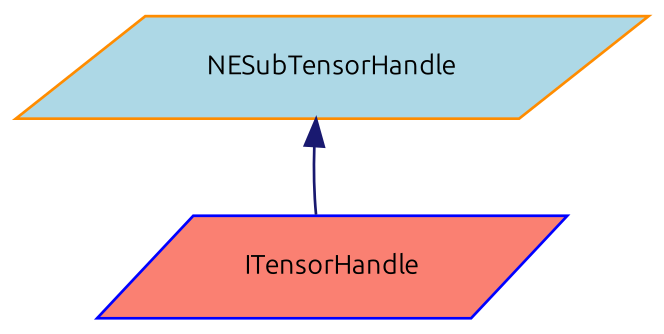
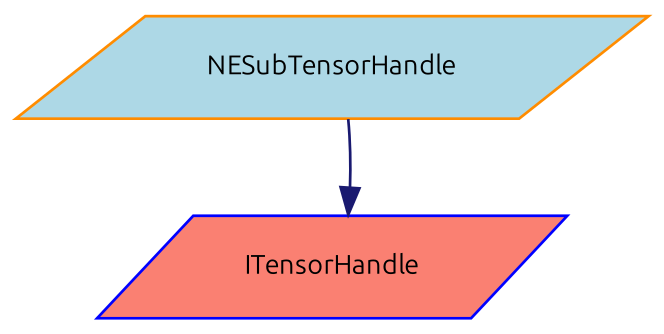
(314, 181) -> (350, 153)
